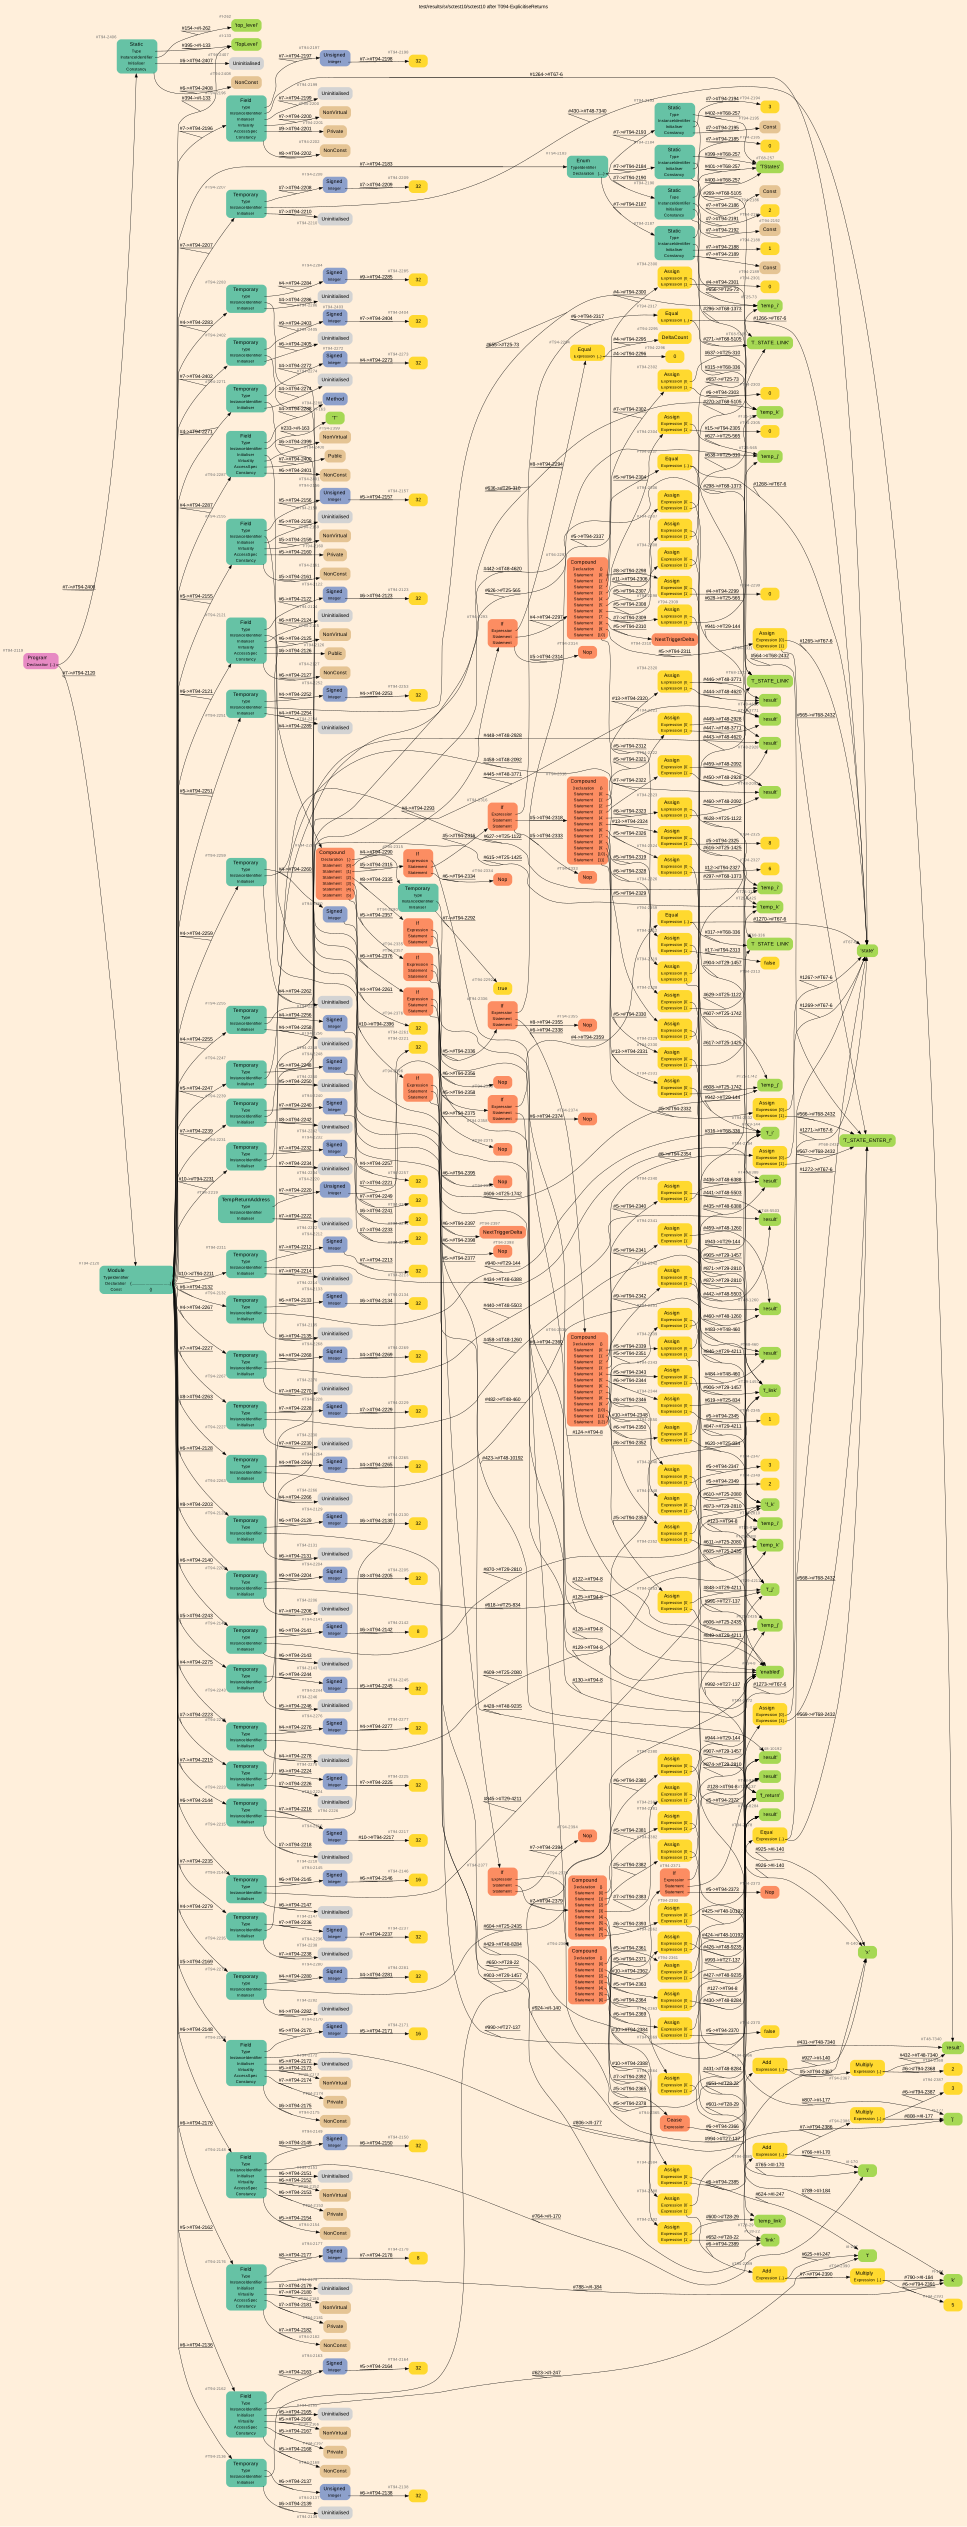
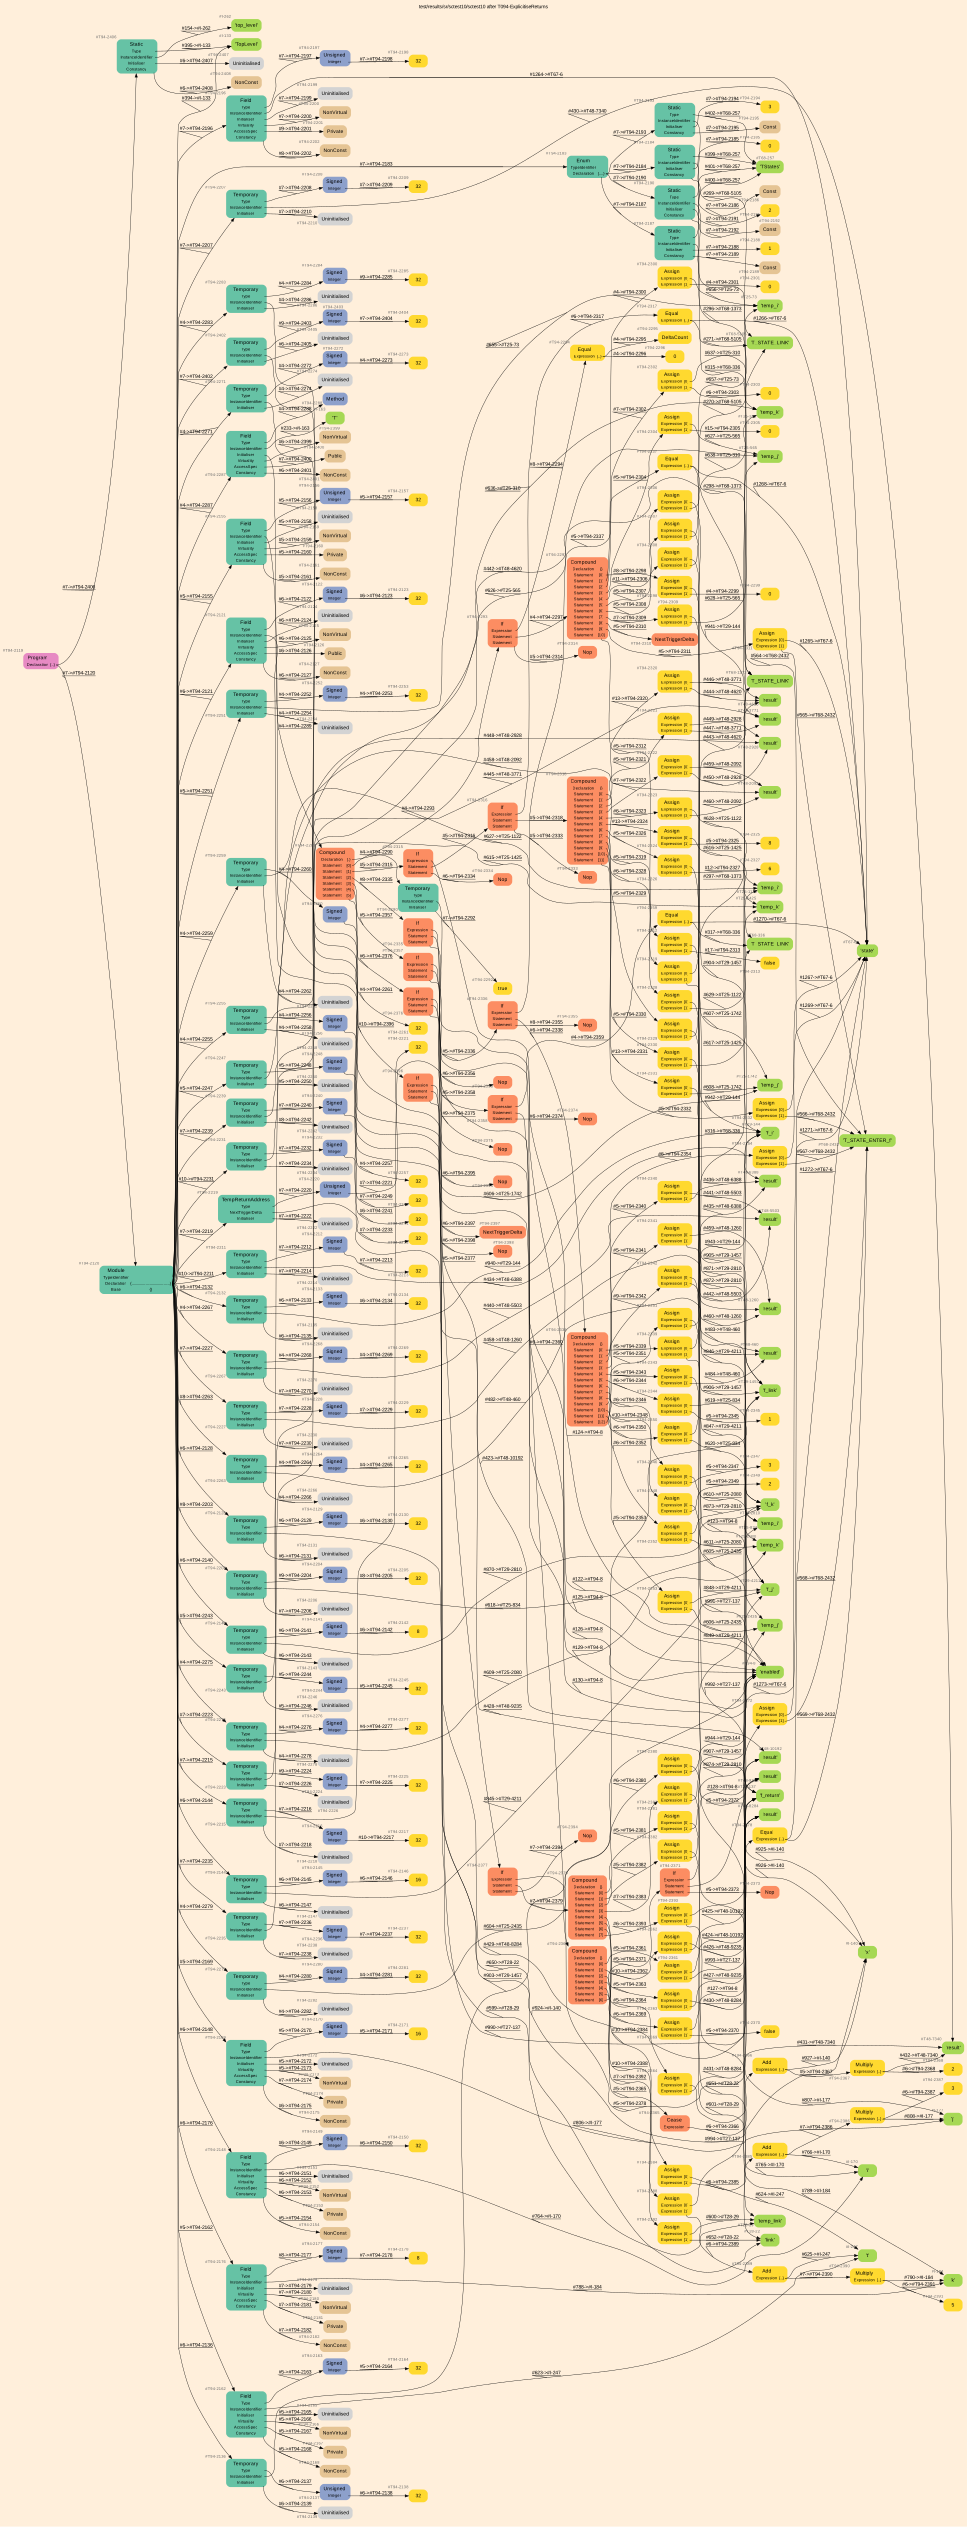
(246, 1212) -> (246, 1212)
none -> (194, 1252)
(116, 1289) -> (116, 1289)
none -> (445, 1931)
